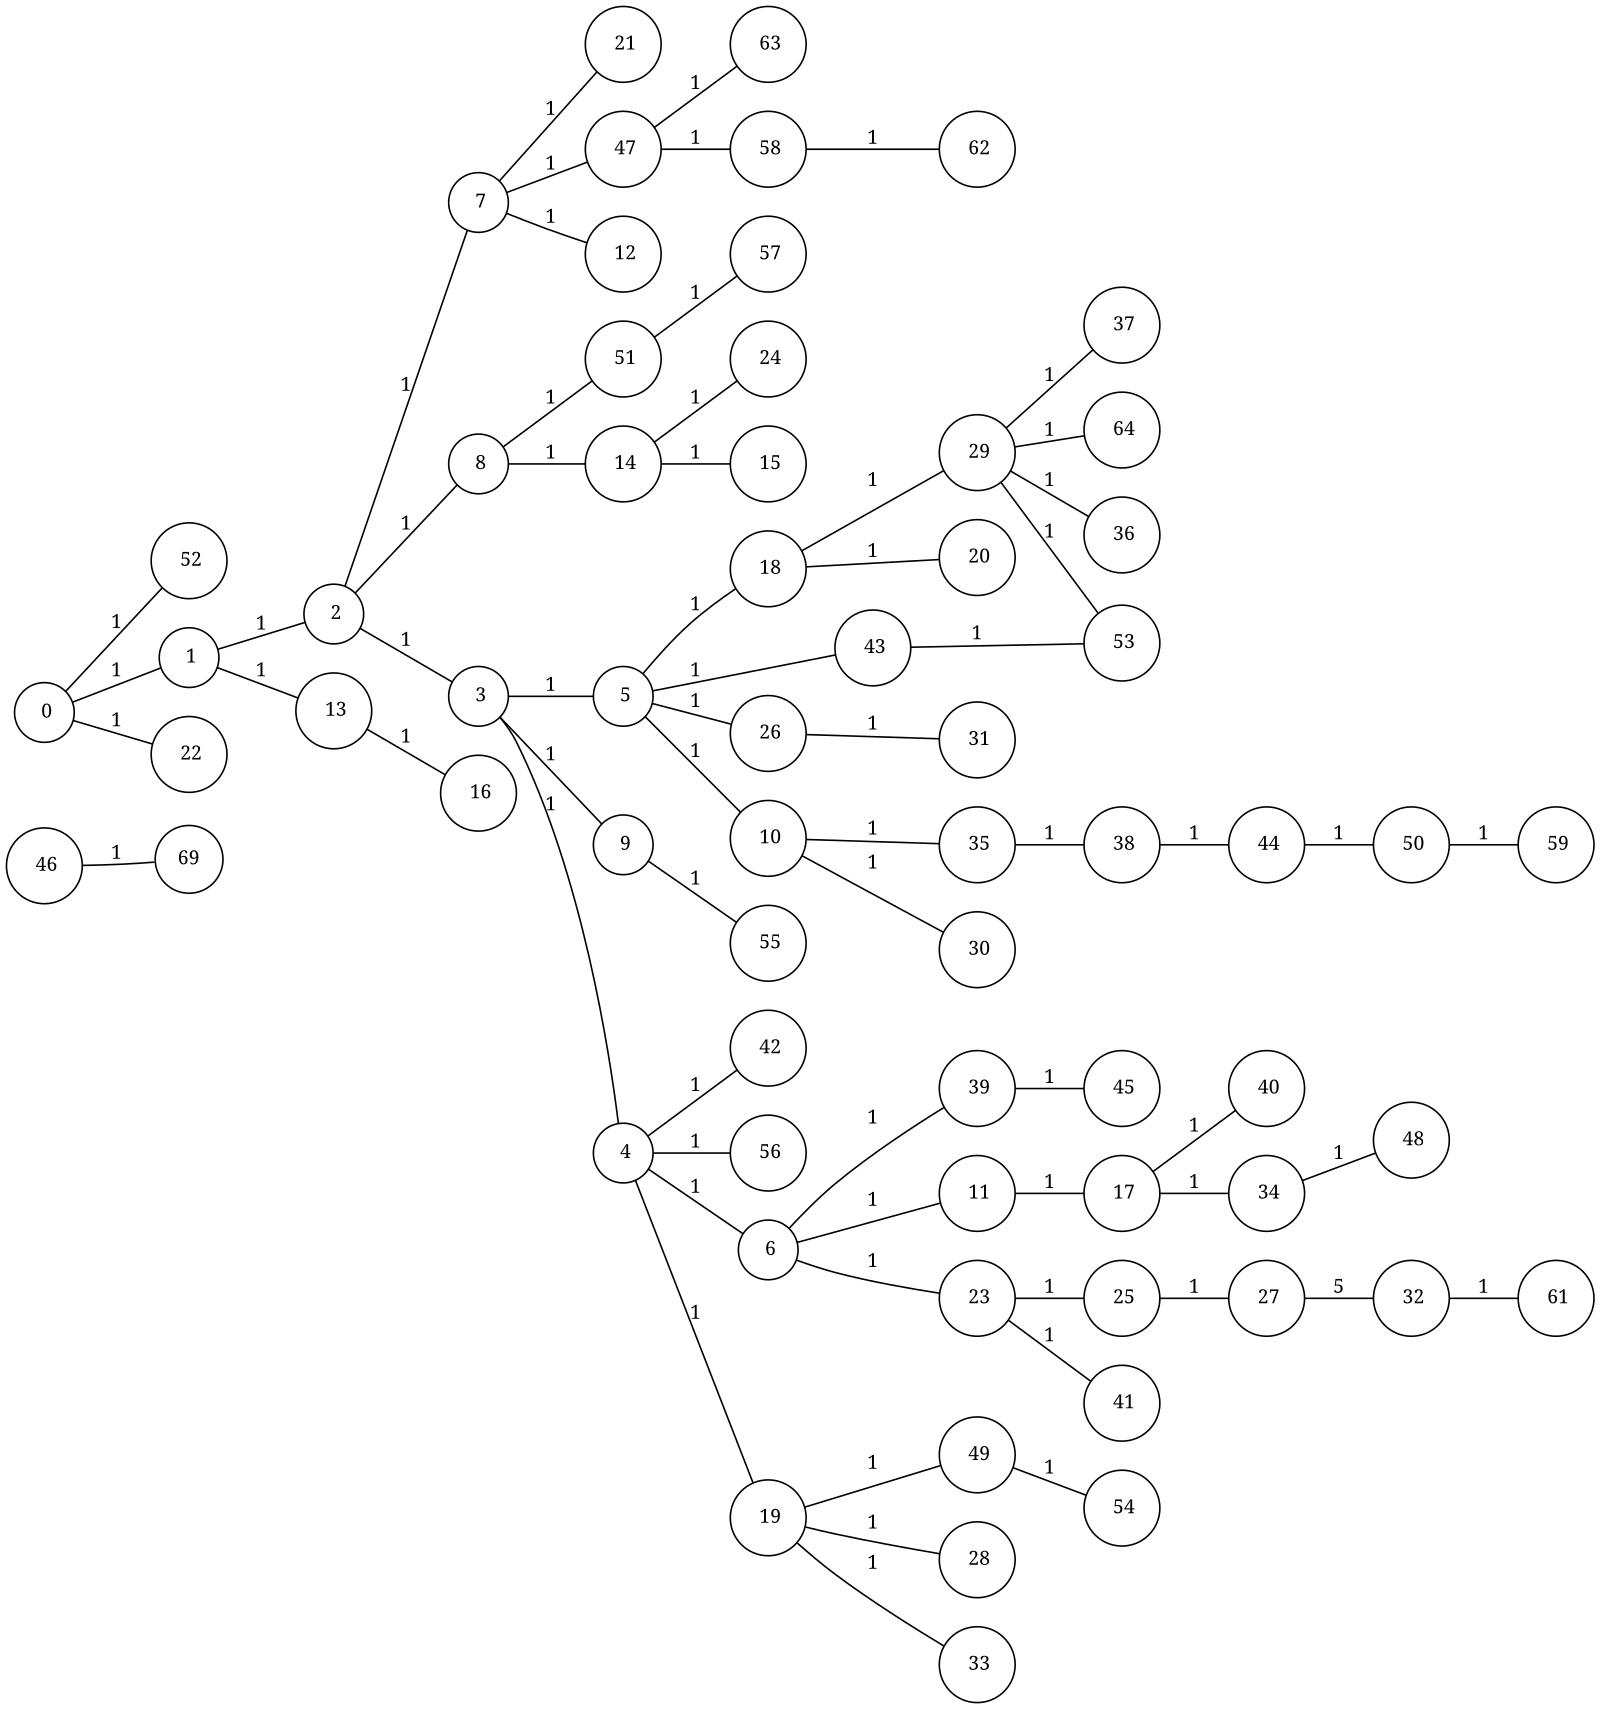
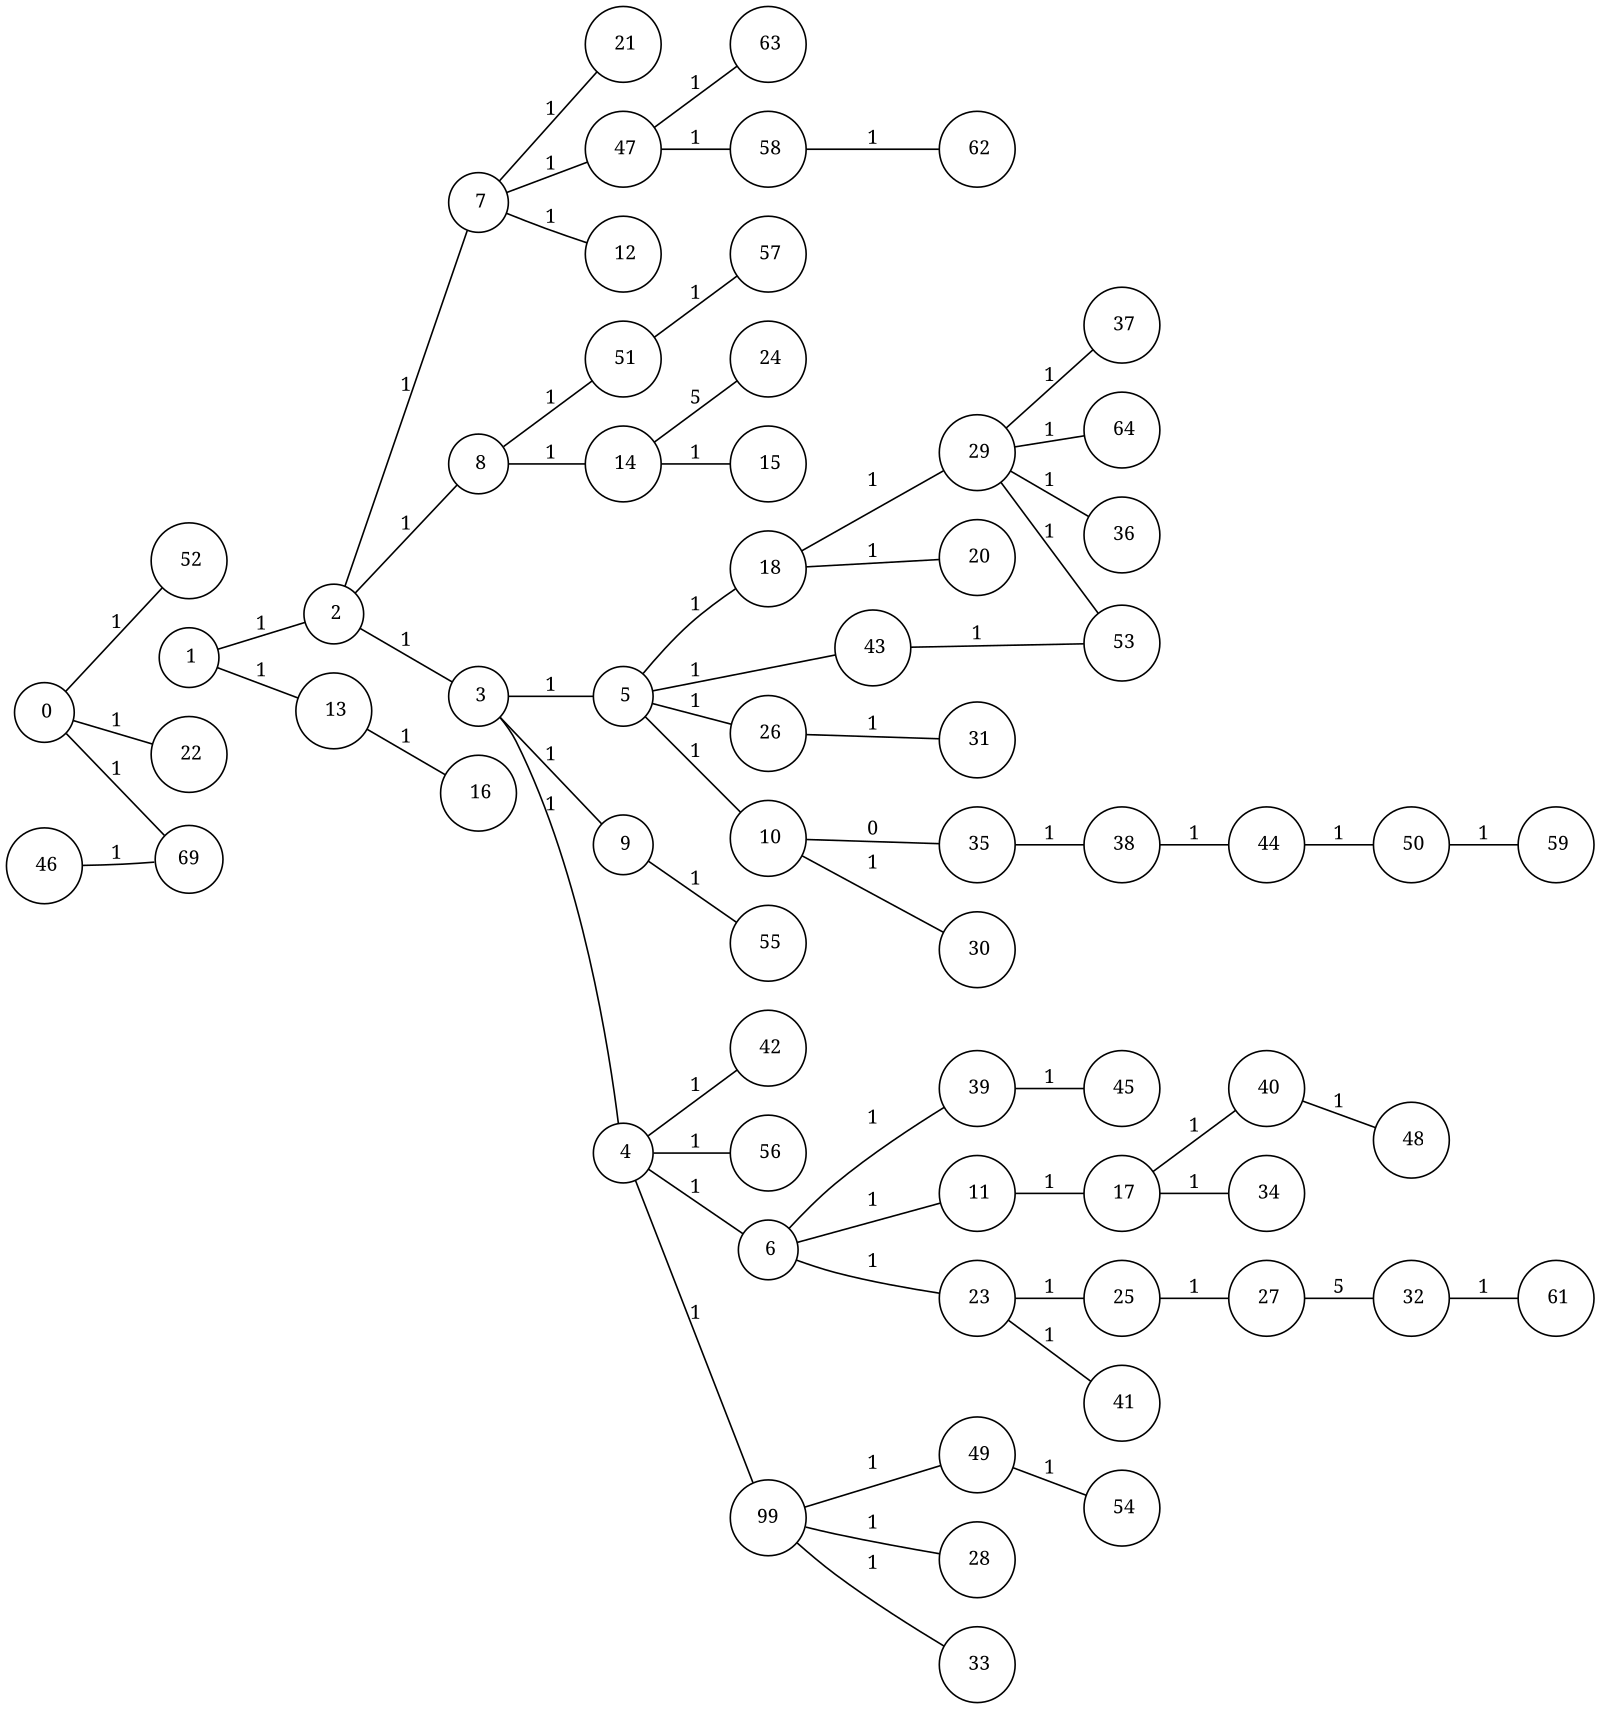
(696, 399) -> (696, 399)
(117, 685) -> (115, 785)
(873, 830) -> (873, 830)
(1339, 1167) -> (1339, 1114)
(768, 1518) -> (768, 1518)
